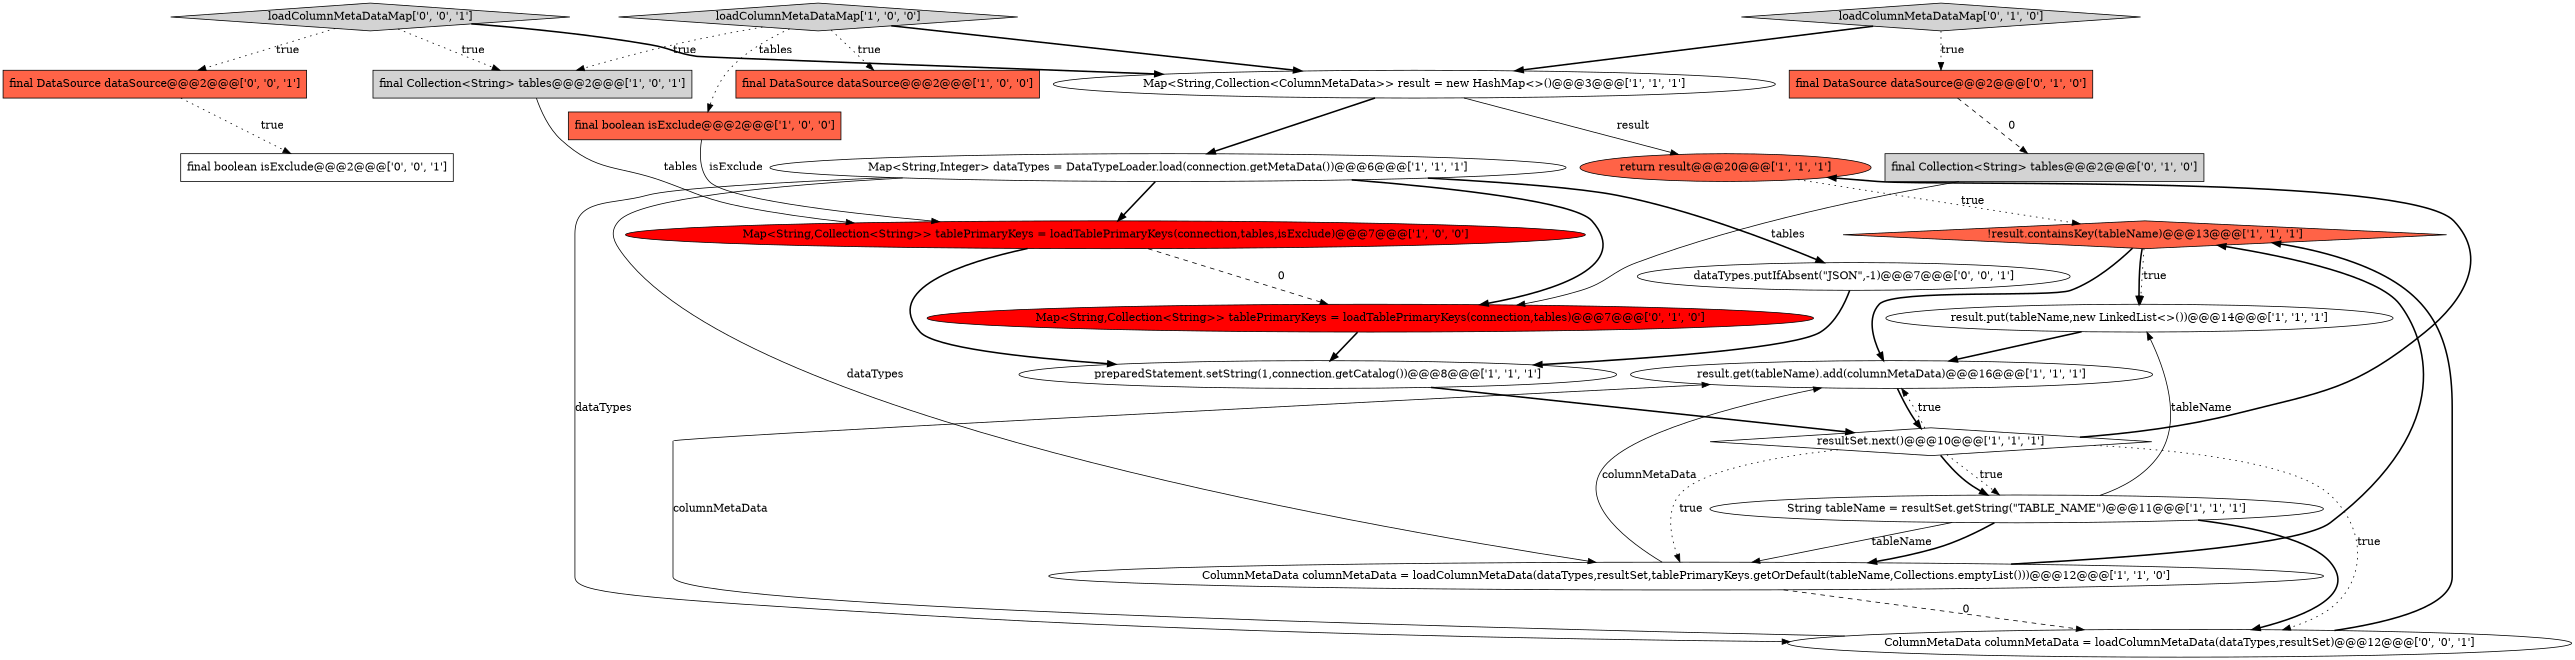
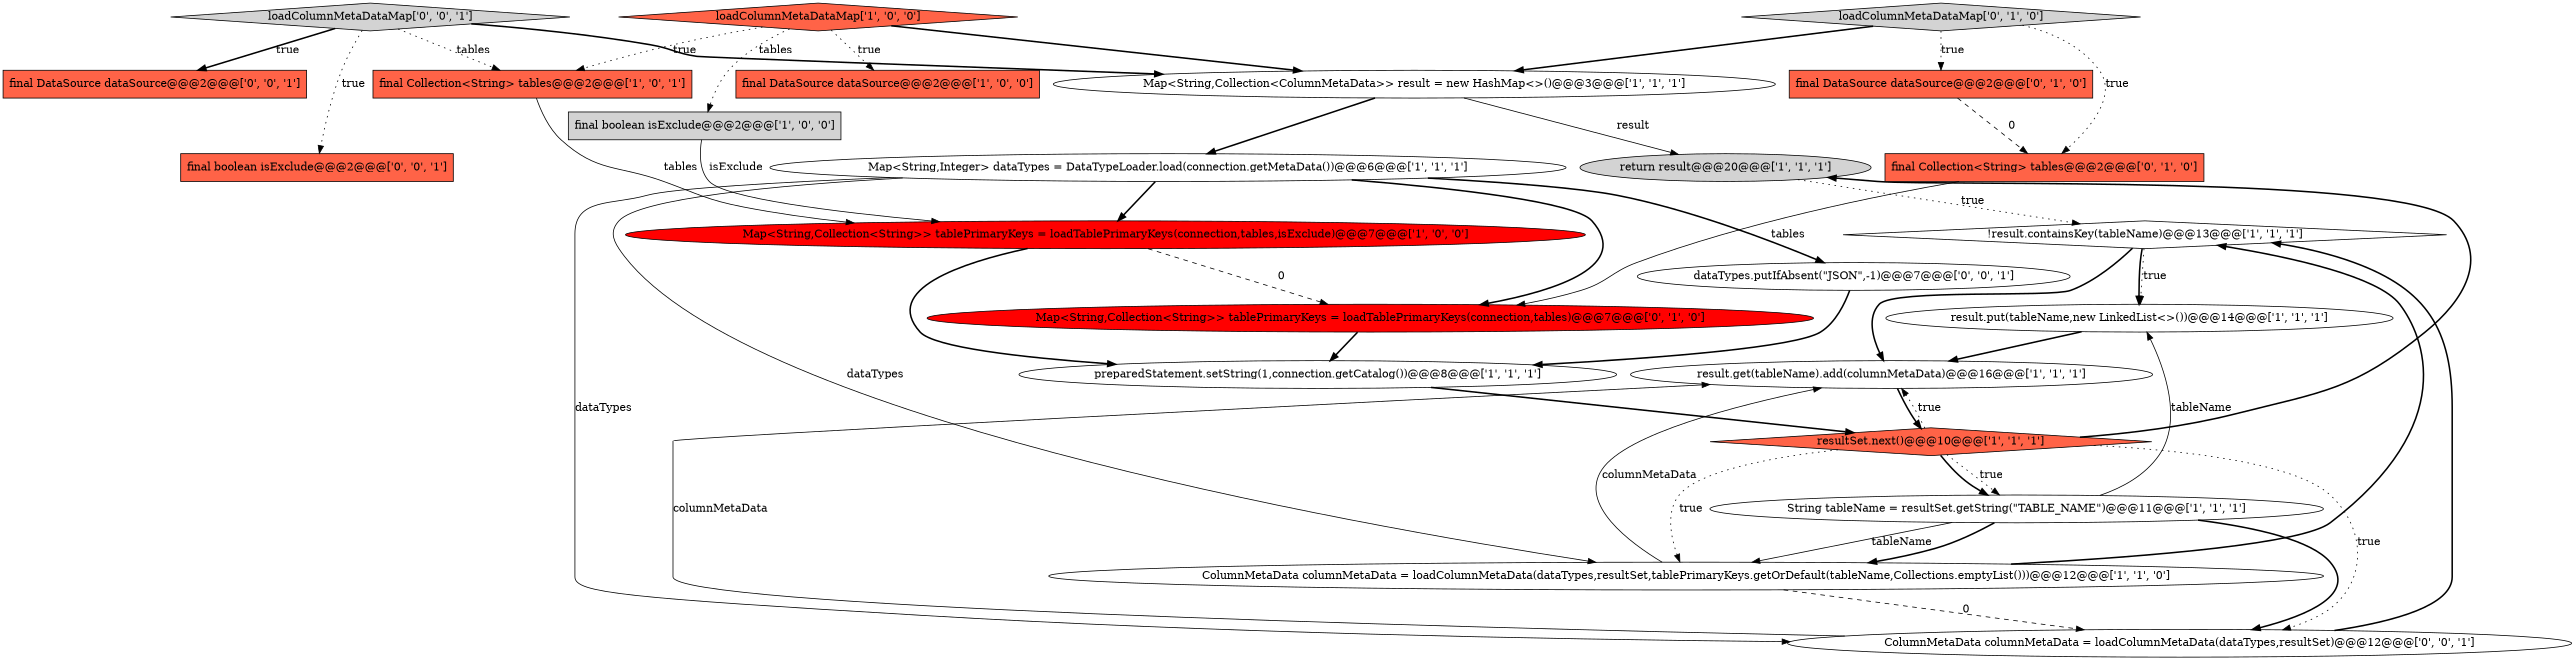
(818, 17) -> (818, 17)
(270, 48) -> (270, 48)
(473, 51) -> (473, 51)
none -> (2099, 71)
(532, 84) -> (532, 84)
(232, 124) -> (336, 86)
(705, 126) -> (705, 126)
(317, 168) -> (317, 168)
(1726, 168) -> (1726, 168)
(2044, 168) -> (2044, 168)
(2145, 235) -> (2145, 235)
(1931, 442) -> (1931, 442)
